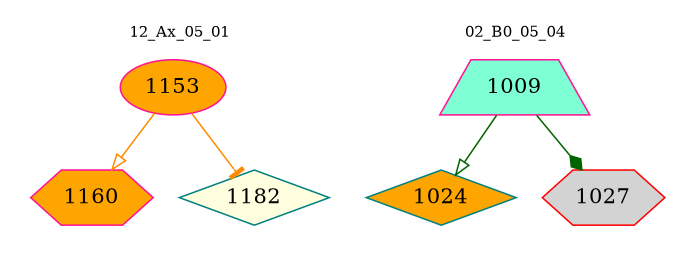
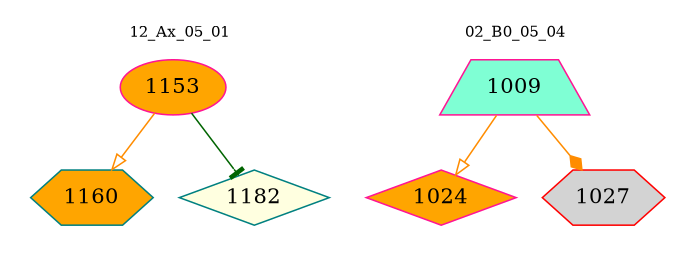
(553, 135) -> (553, 135)
(481, 139) -> (481, 139)
(213, 141) -> (213, 141)
(92, 198) -> (92, 198)
(441, 198) -> (441, 198)
